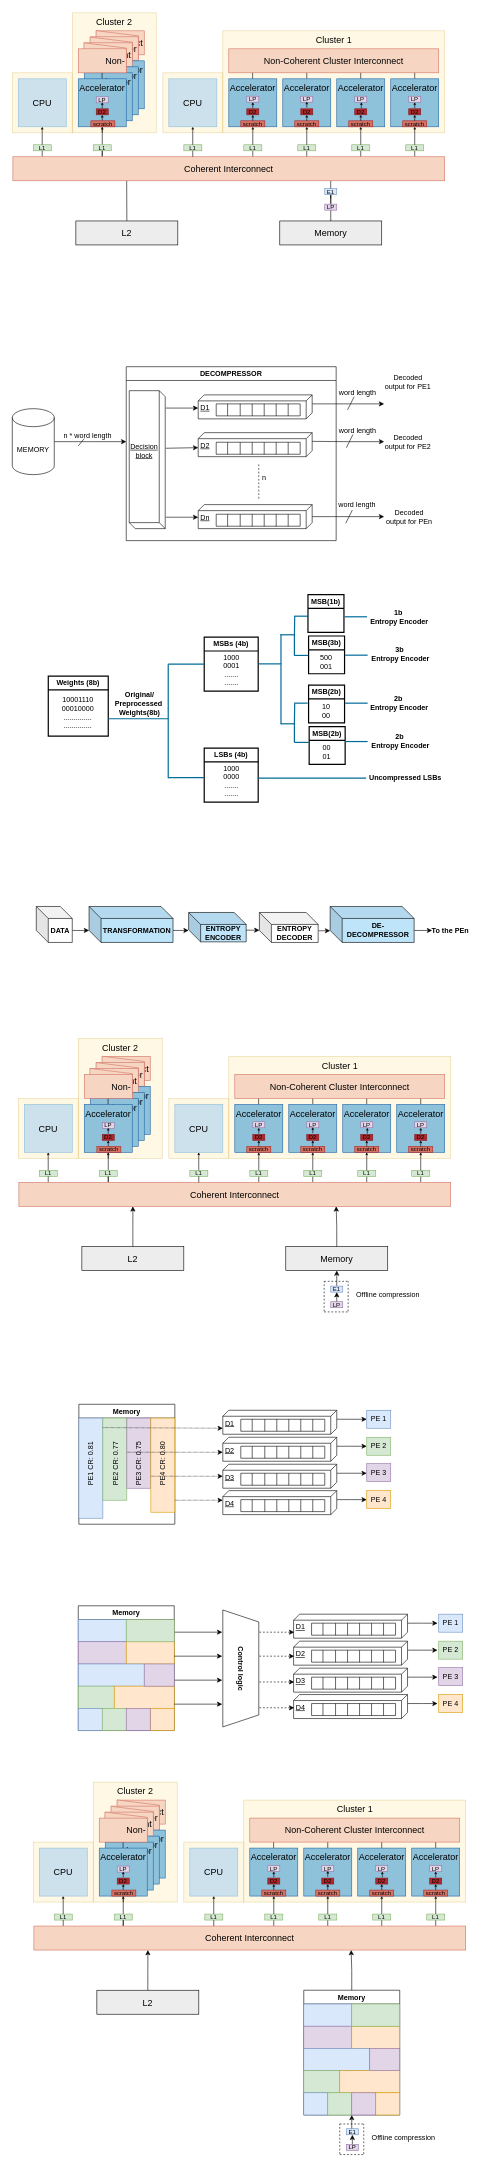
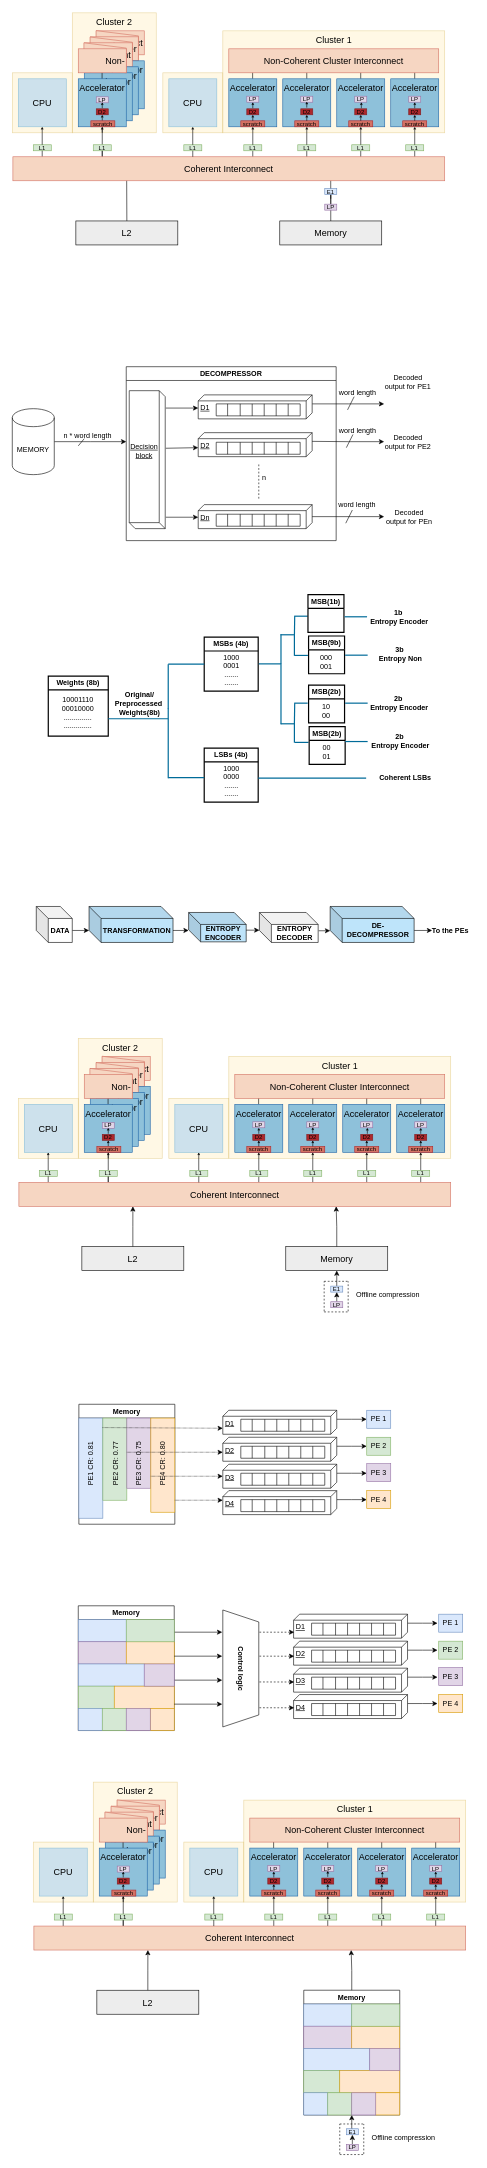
(327, 643) -> (327, 643)
(401, 654) -> (401, 654)
(326, 662) -> (326, 662)
(406, 778) -> (406, 778)
(451, 930) -> (451, 930)
